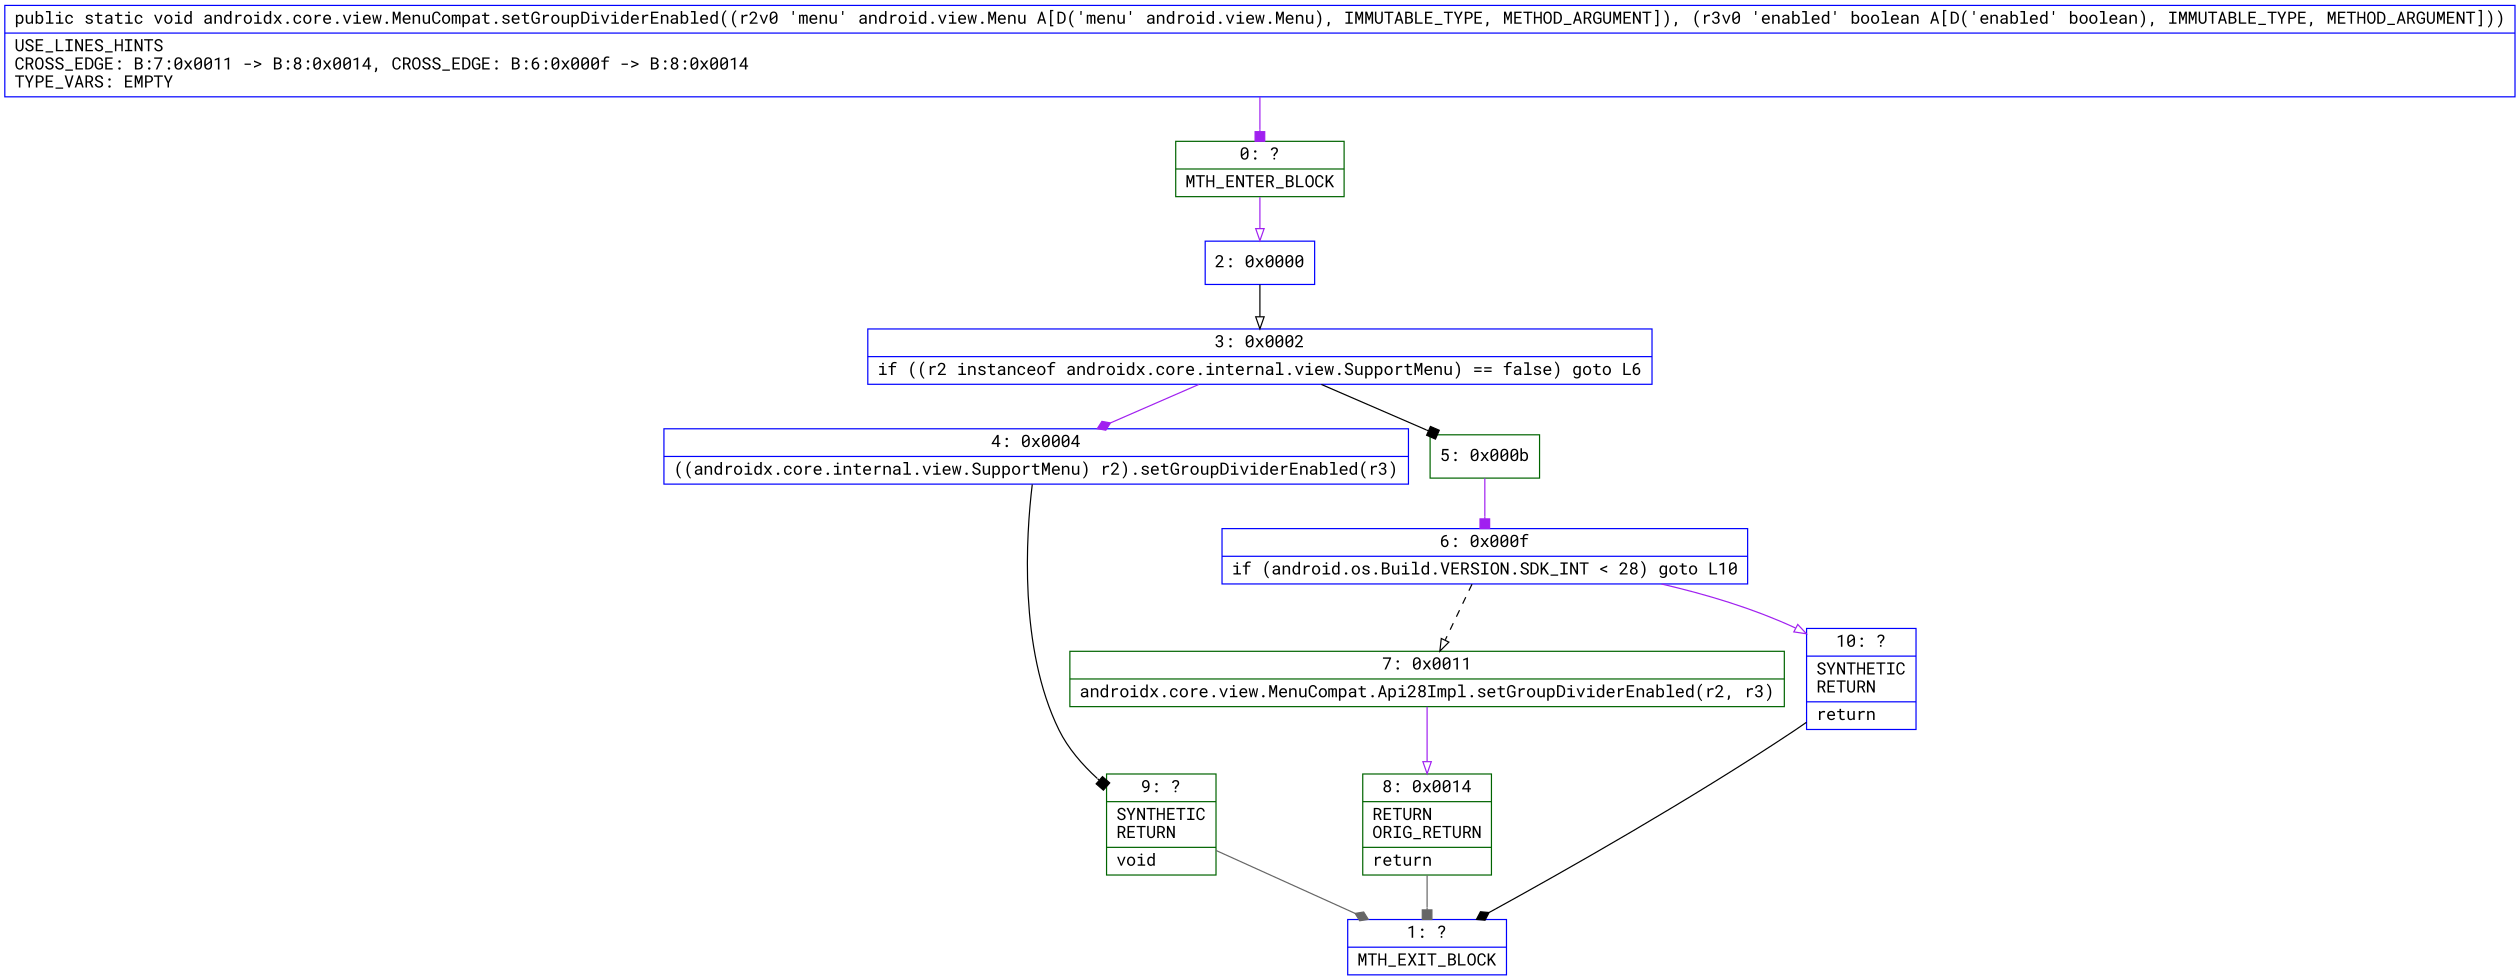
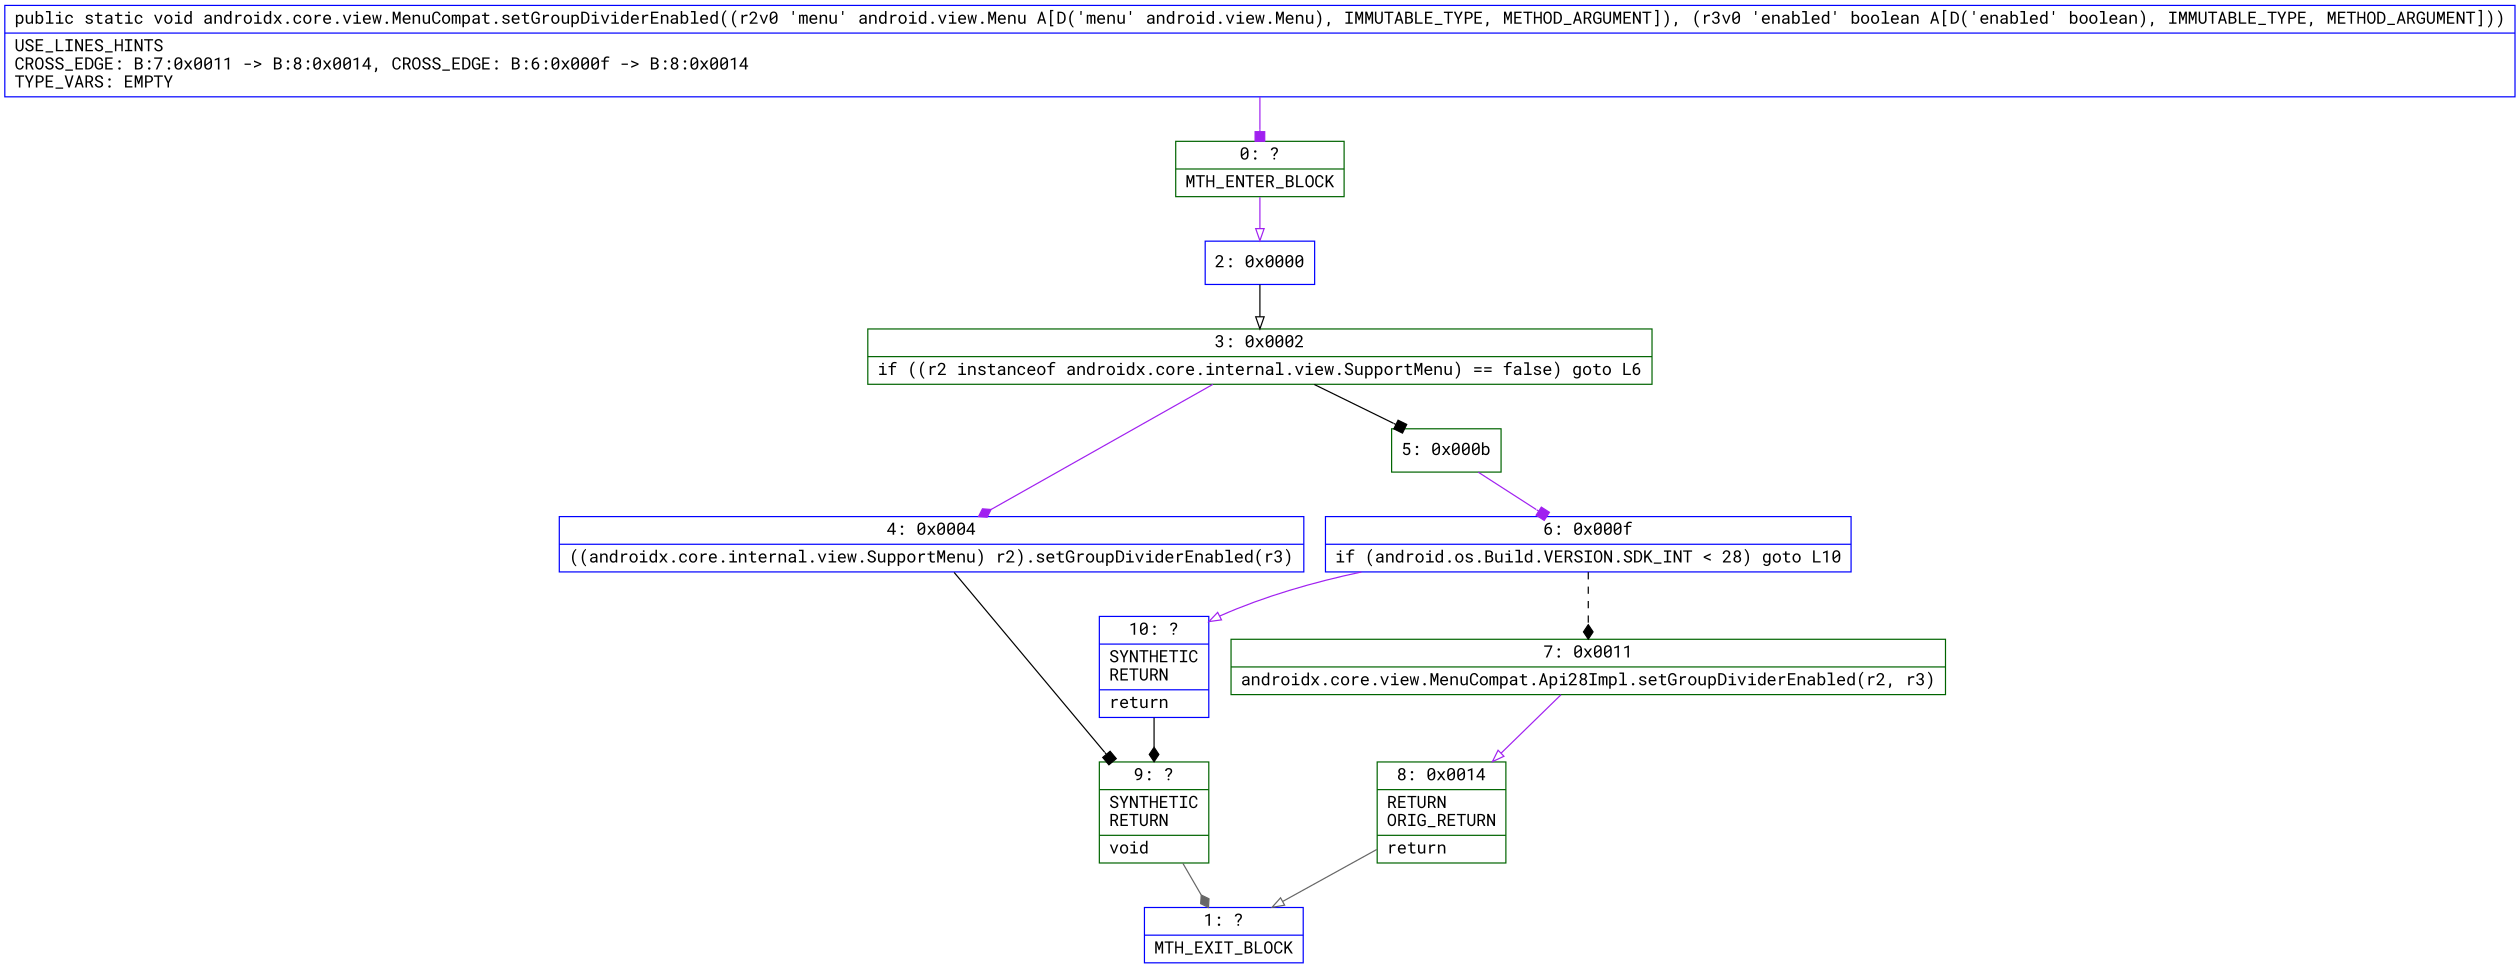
(1260, 357) -> (1260, 357)
(1459, 612) -> (1588, 598)
(1650, 821) -> (1154, 732)
(1427, 891) -> (1330, 875)
